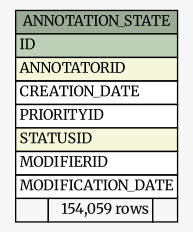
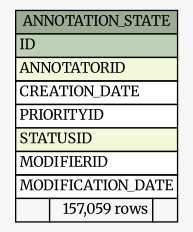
(105, 210) -> (106, 210)
